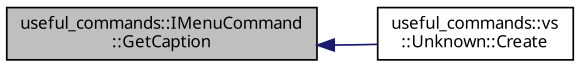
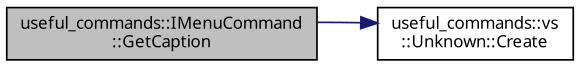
(356, 45) -> (339, 22)
